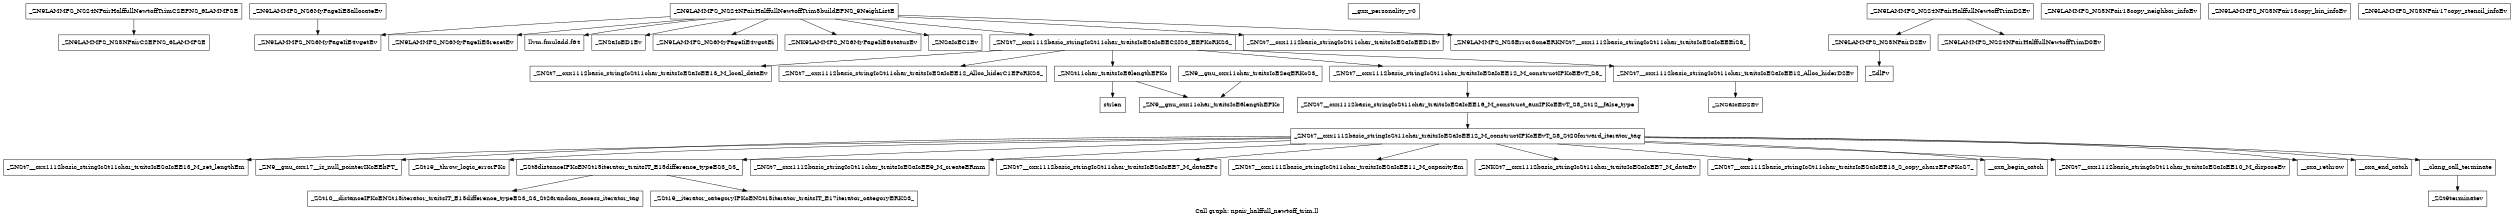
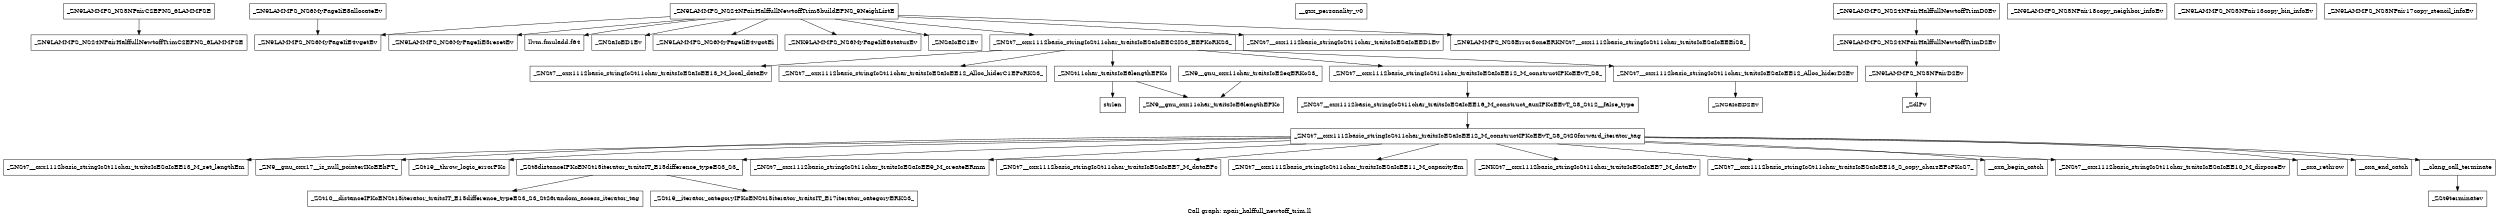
(134, 25) -> (139, 25)
(1984, 26) -> (1916, 25)
